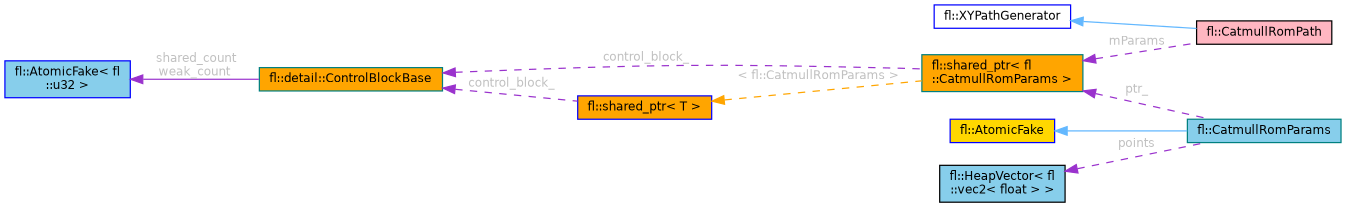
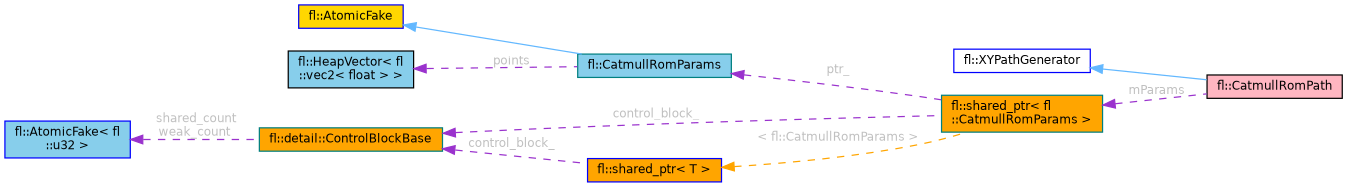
(201, 79) -> (201, 140)
(1153, 106) -> (843, 86)
